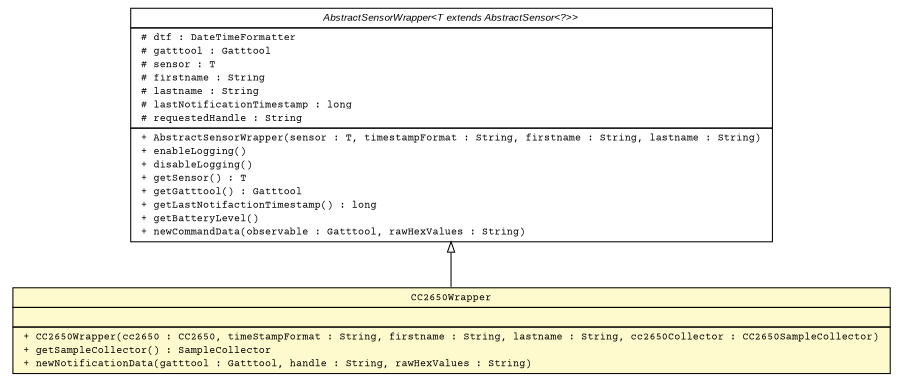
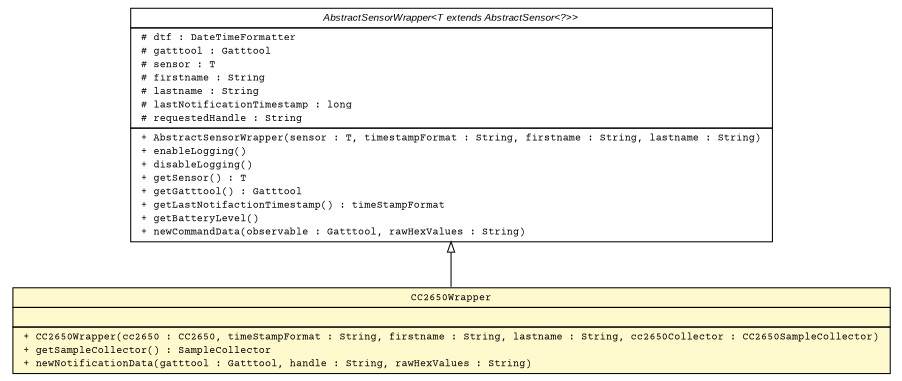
(259, 205) -> (293, 205)
